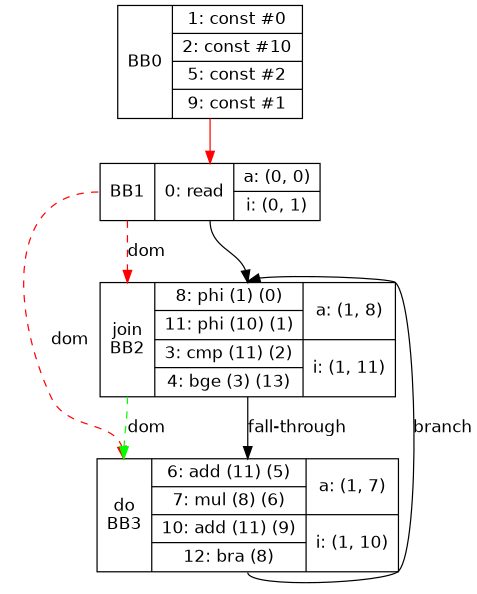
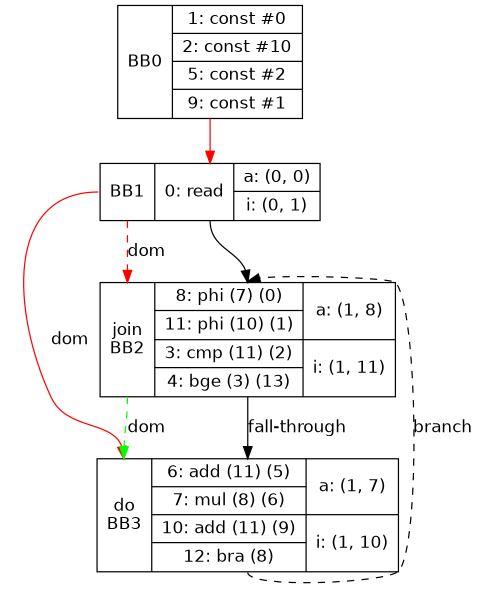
(229, 296) -> (229, 296)
(27, 320) -> (27, 320)
(414, 436) -> (414, 436)
